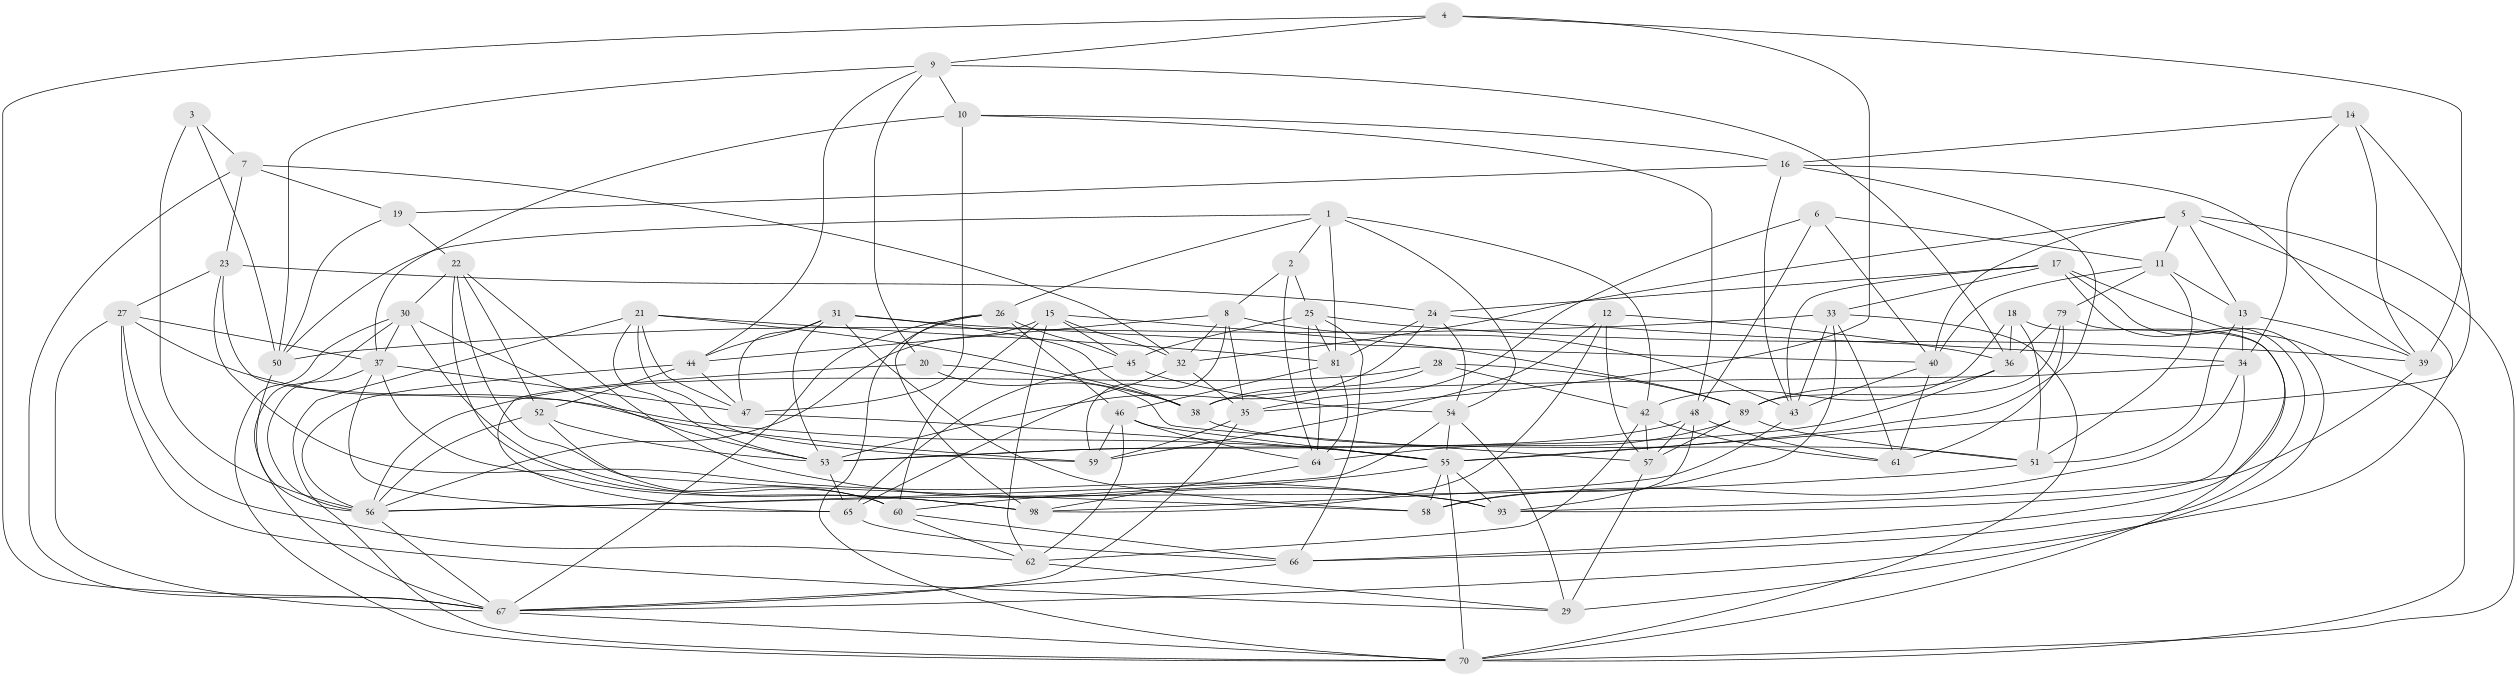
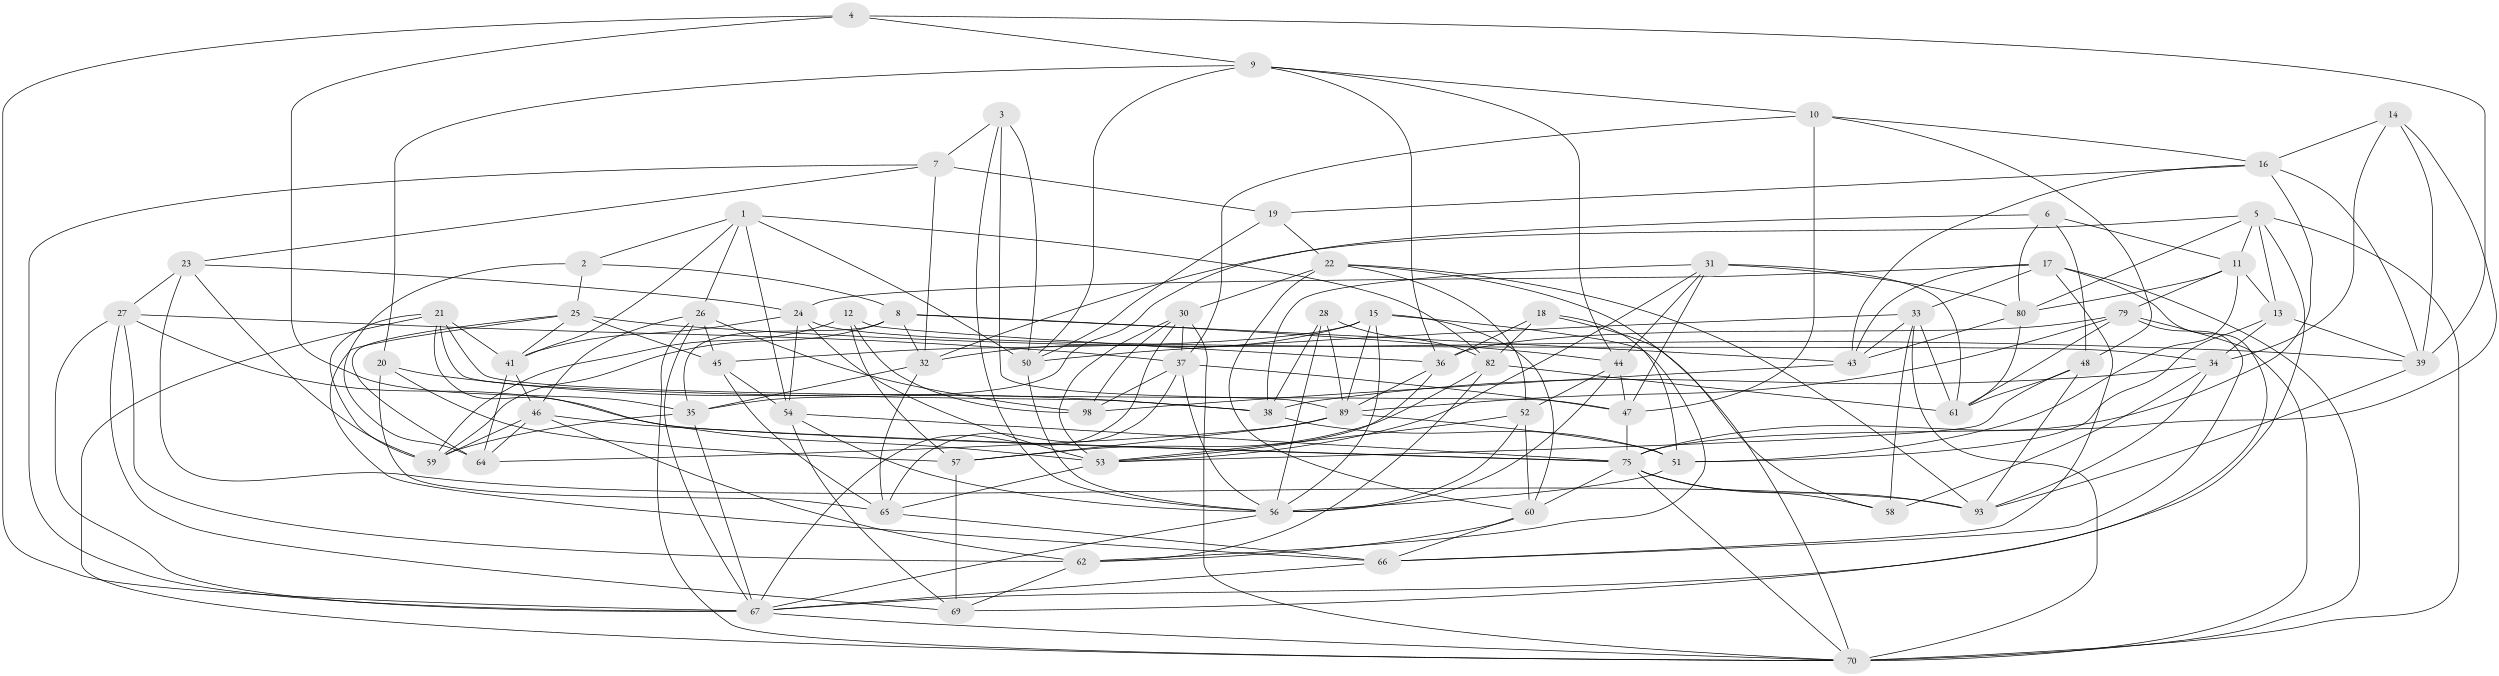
(1336, 363) -> (510, 363)
(1933, 363) -> (2021, 313)
none -> (1040, 387)
(1645, 413) -> (1490, 363)
(1672, 438) -> none
(1445, 462) -> (1627, 462)
(1224, 479) -> none
(1087, 480) -> (1927, 292)
none -> (2269, 606)
(1566, 612) -> (956, 612)
